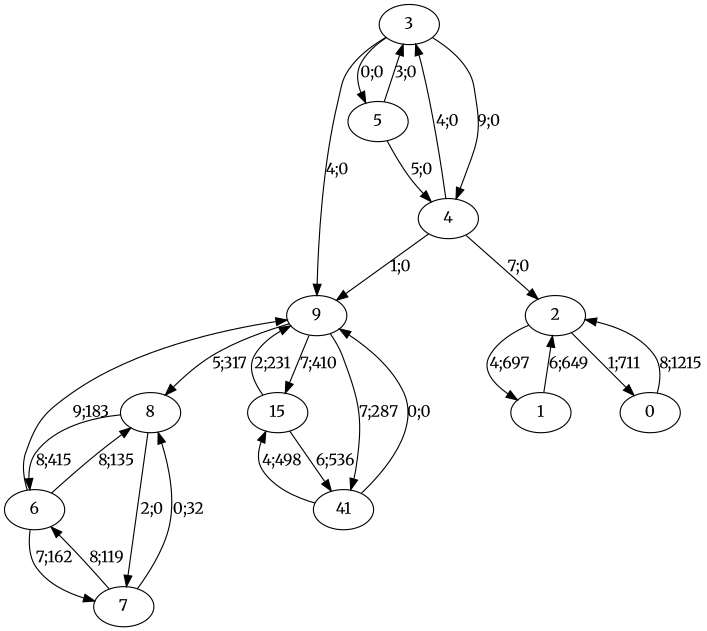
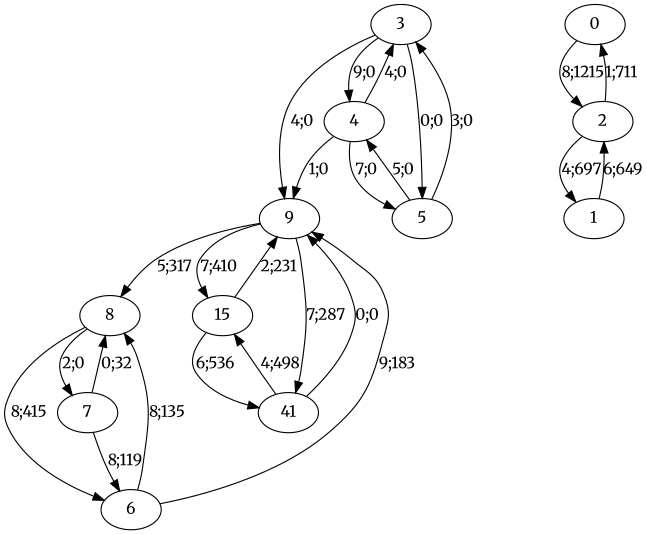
(498, 263) -> (356, 179)
(42, 575) -> none
